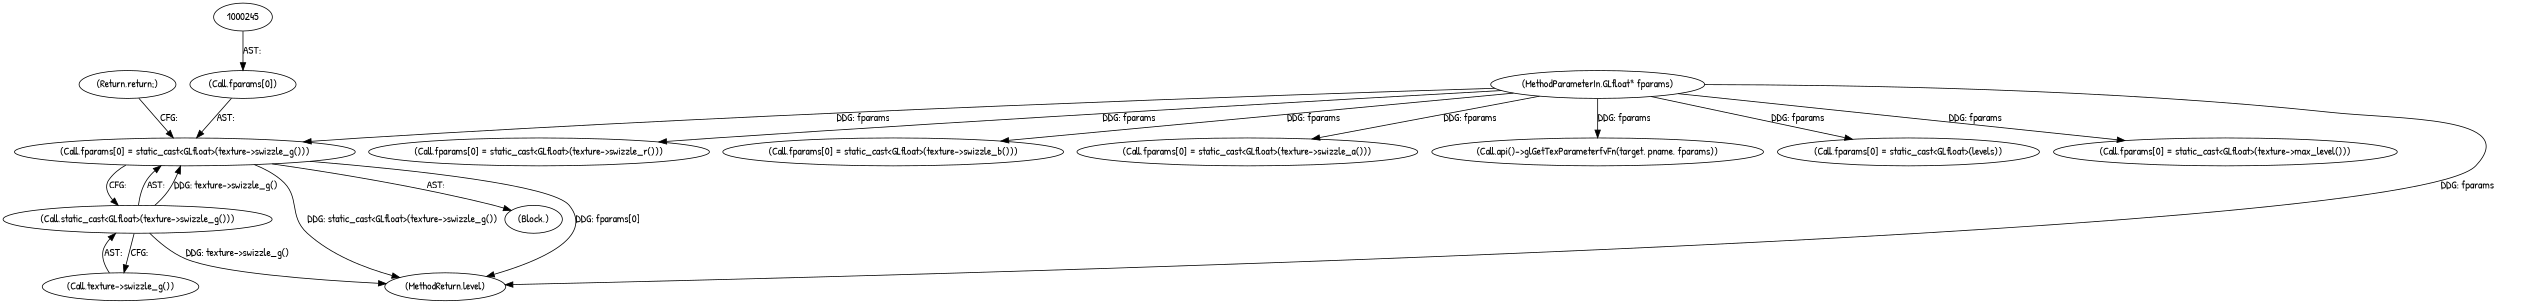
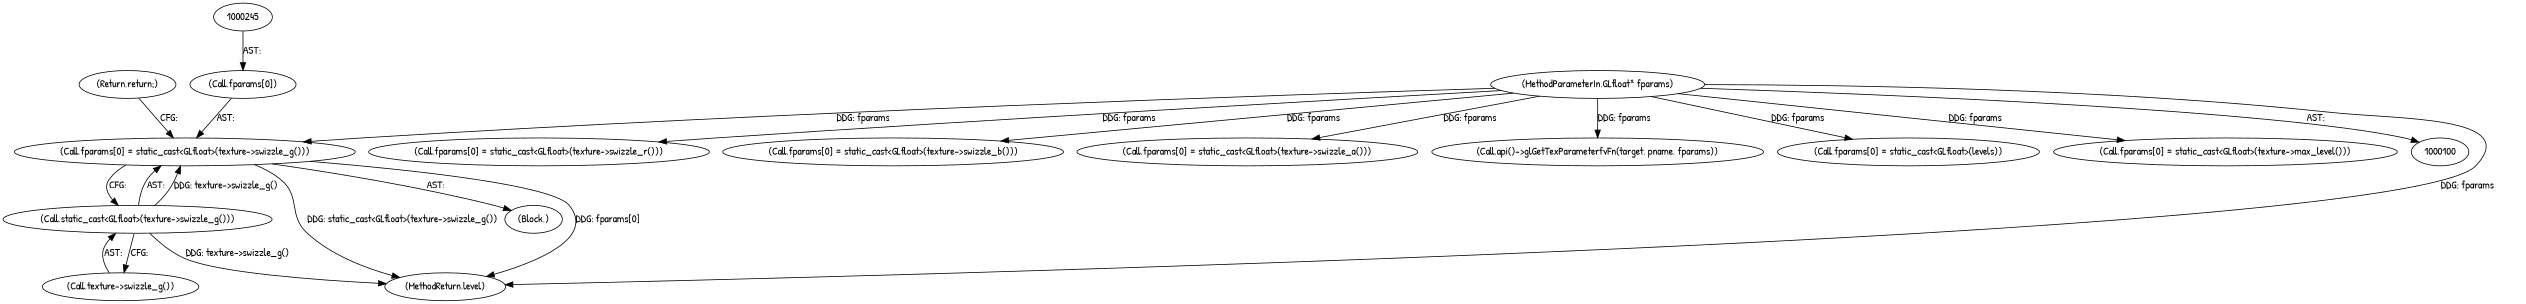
none -> (2440, 152)
